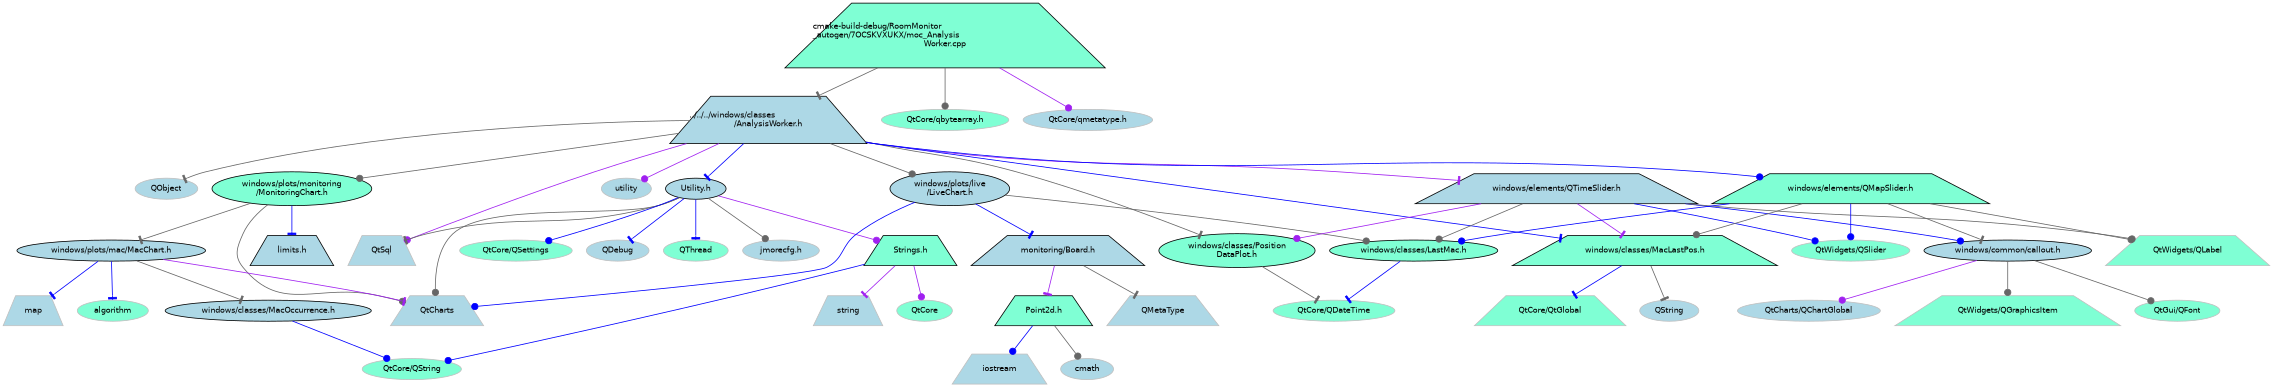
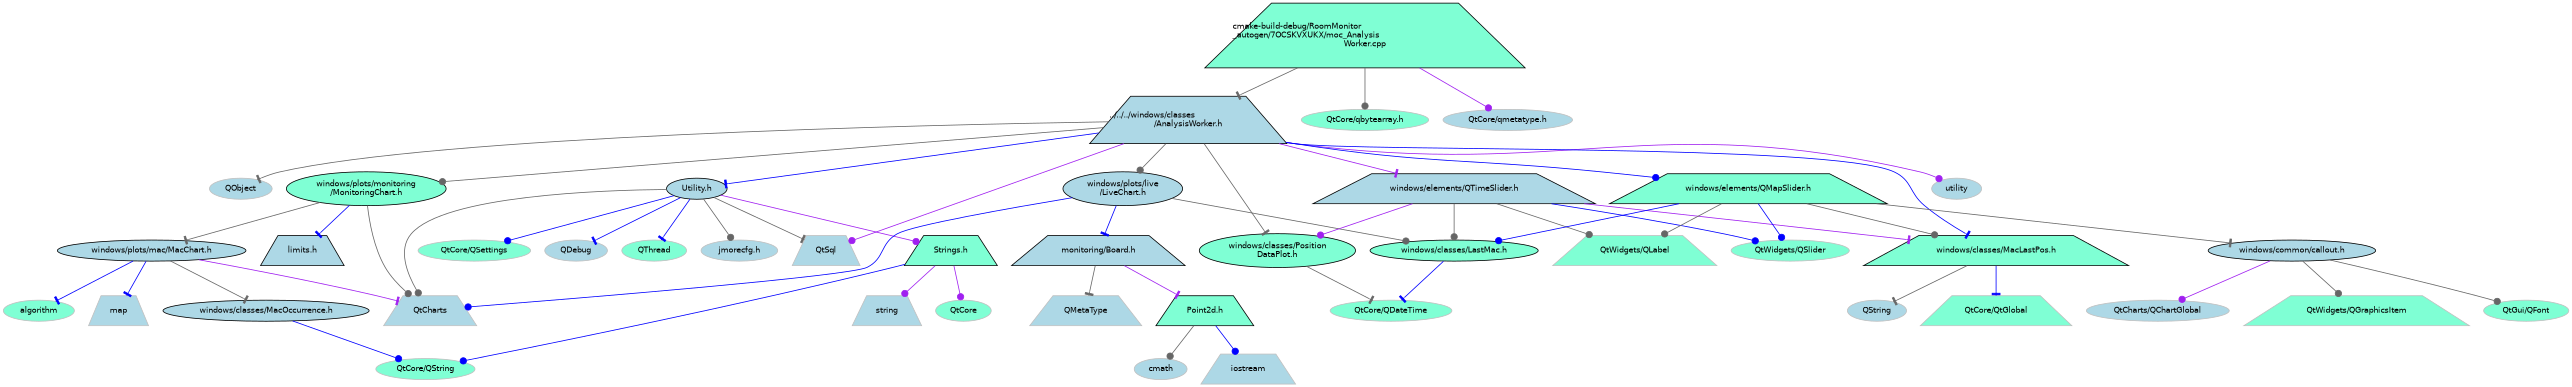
(1821, 221) -> none
(881, 279) -> (921, 279)
